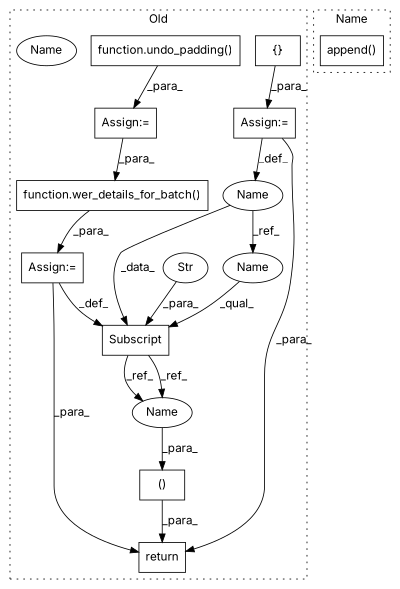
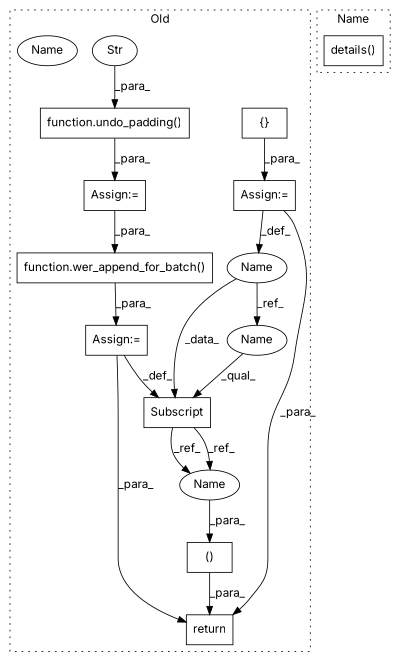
(352, 51) -> (354, 51)
(112, 196) -> (115, 268)
(164, 300) -> (115, 83)
